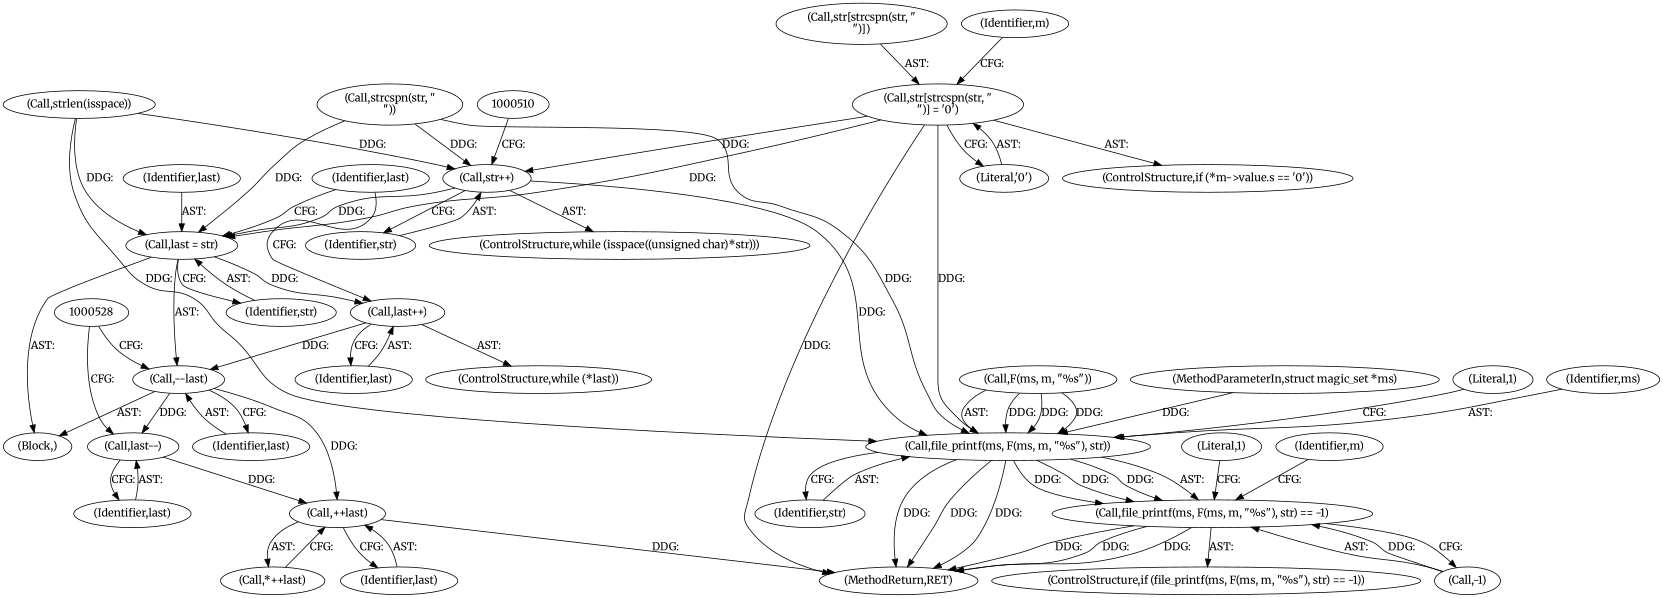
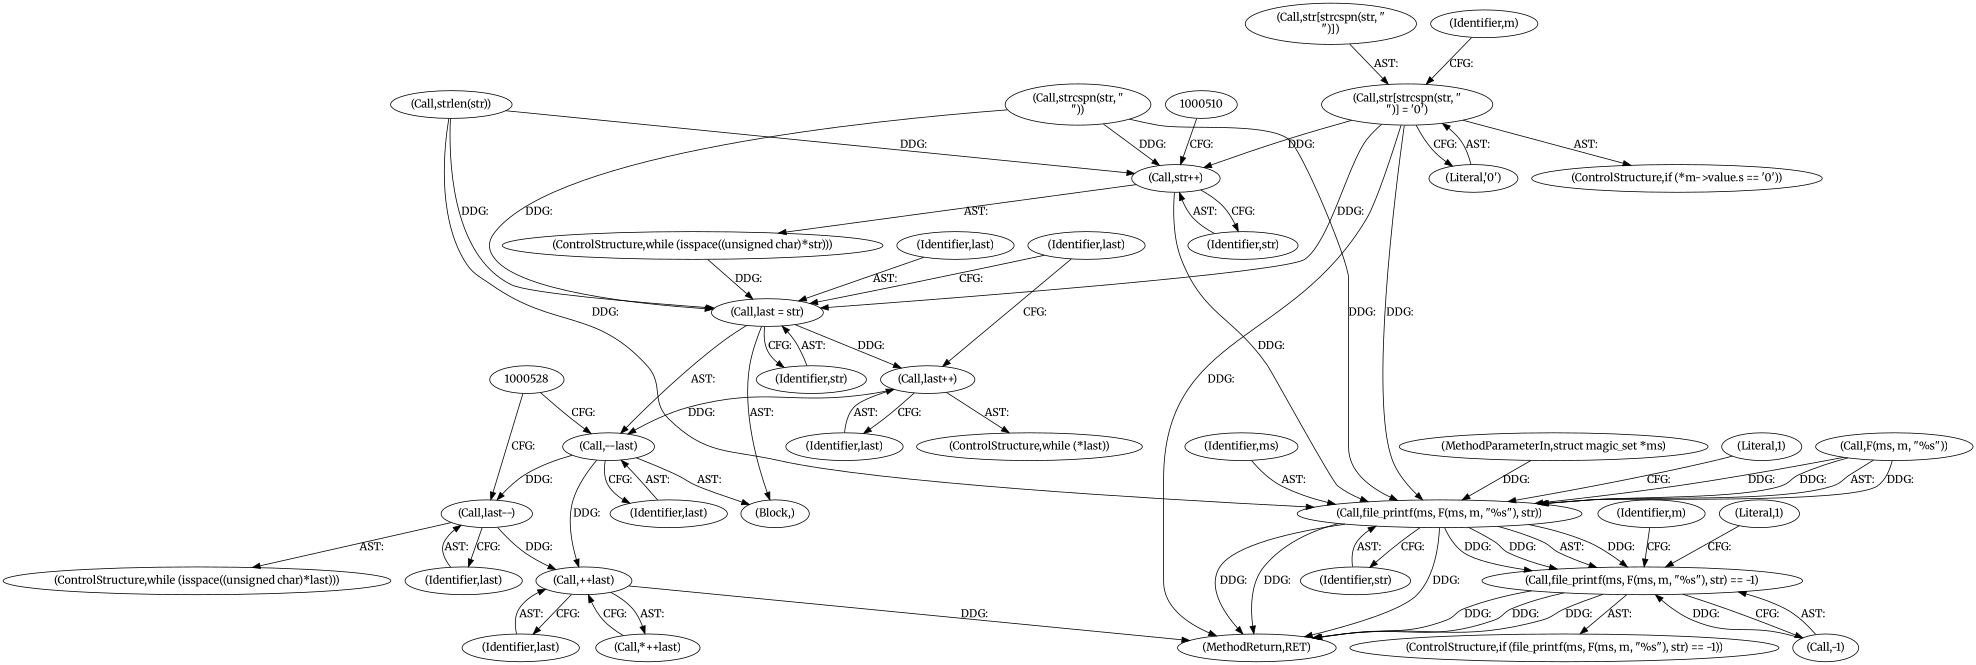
(79, 105) -> (451, 105)
(341, 205) -> (727, 277)
none -> (197, 581)
